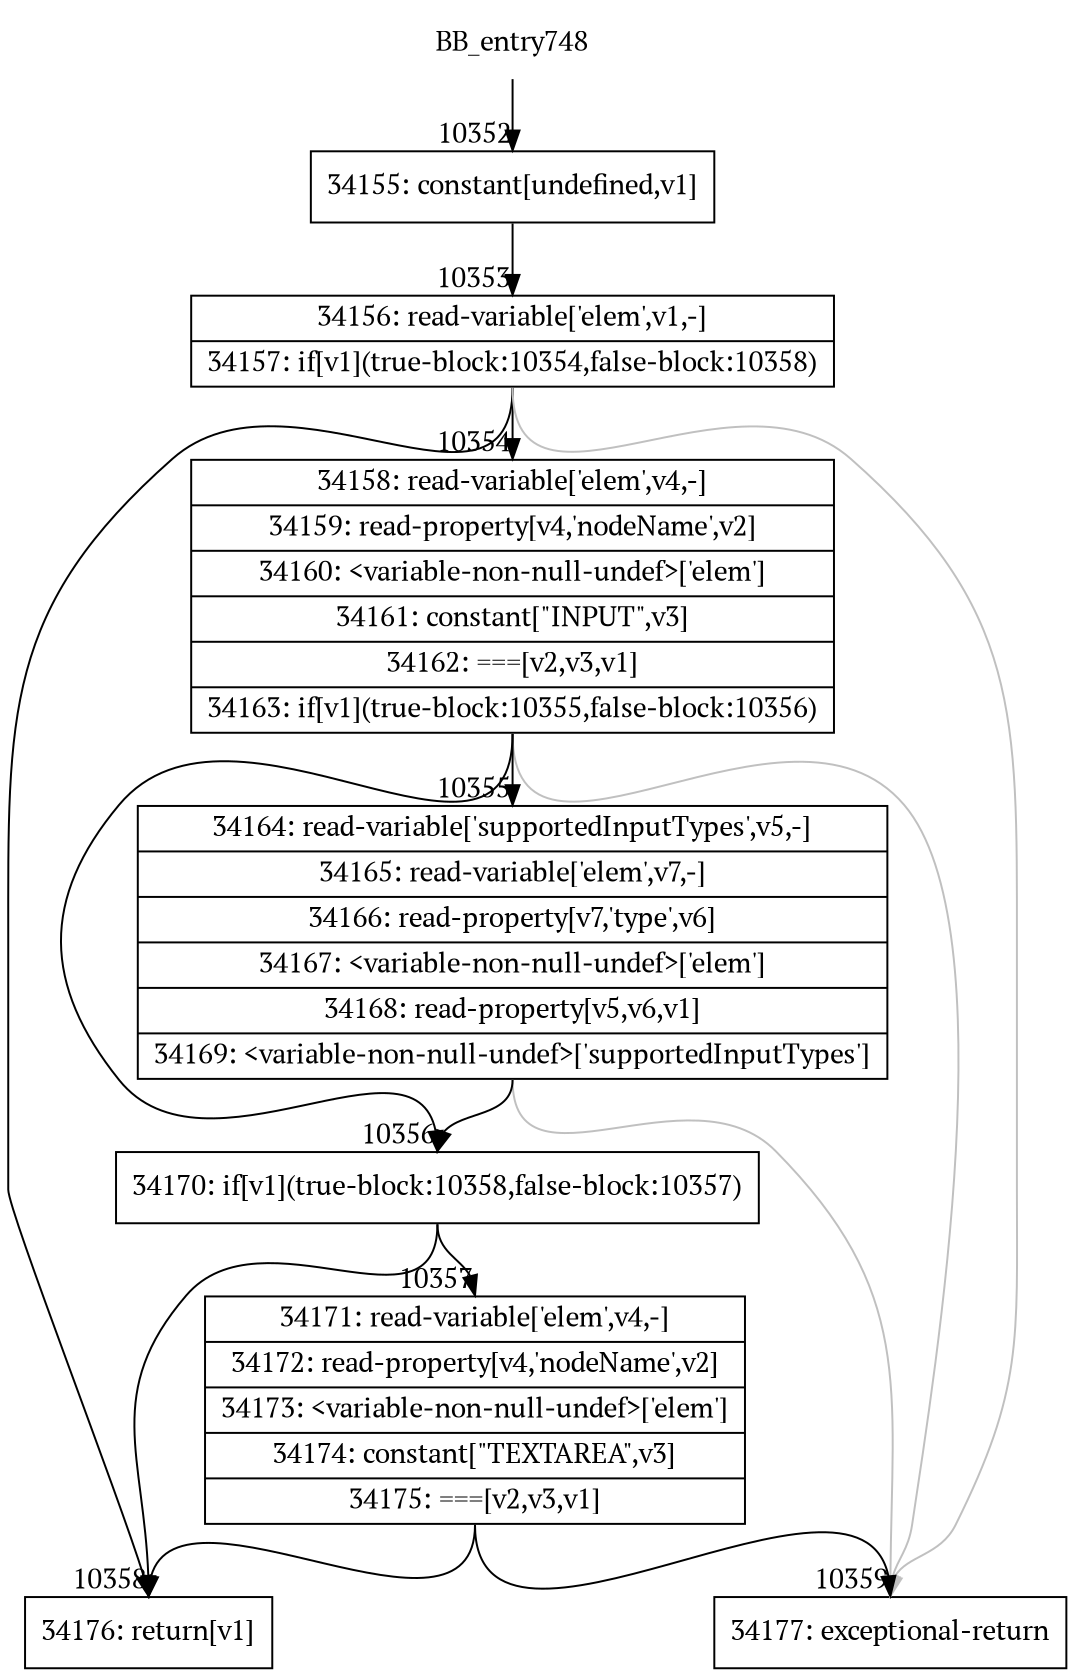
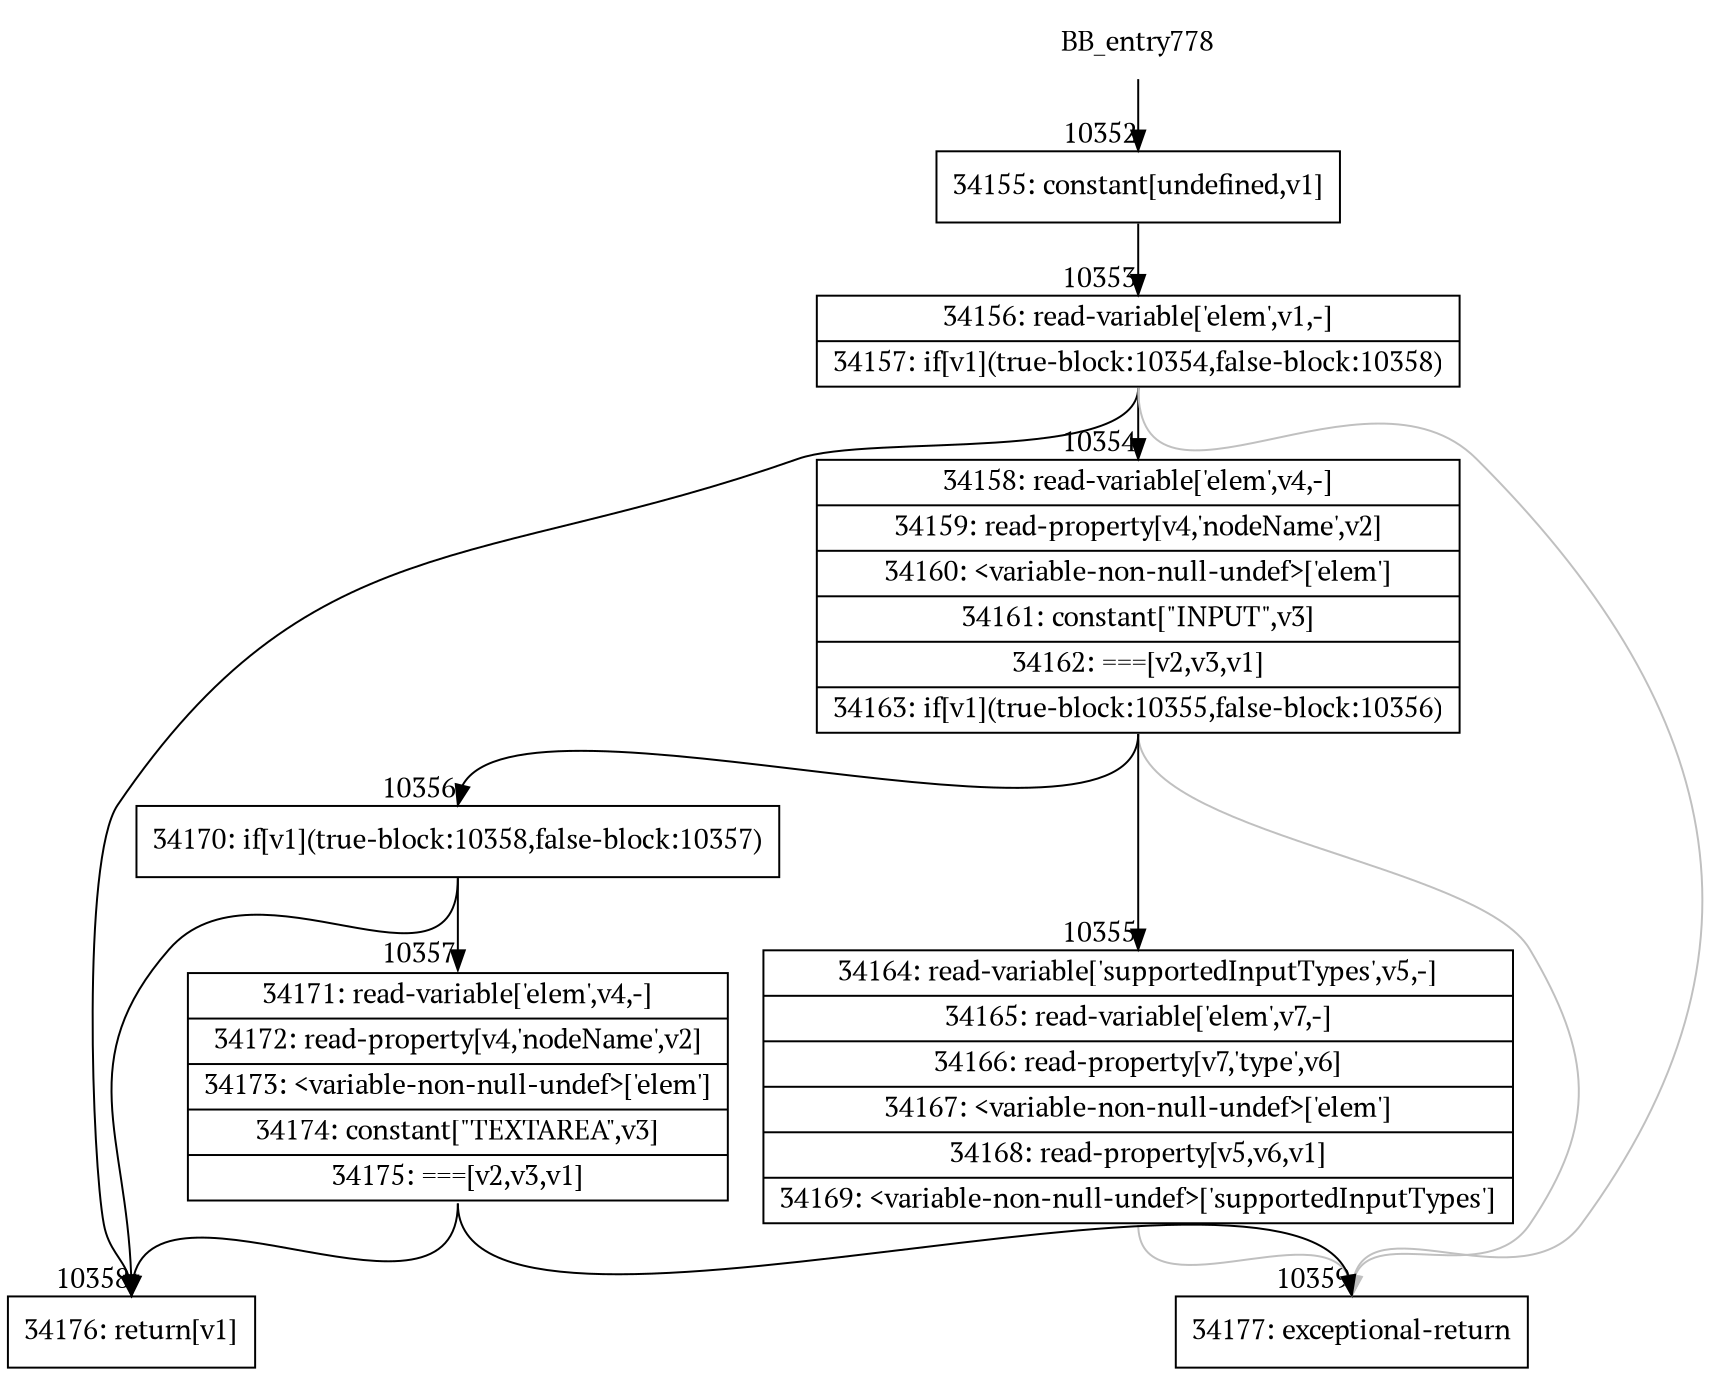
(513, 44) -> (1138, 44)
(485, 1112) -> none
